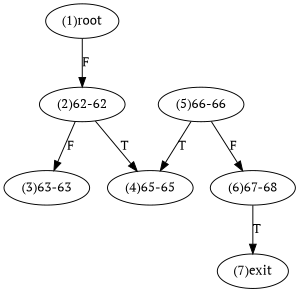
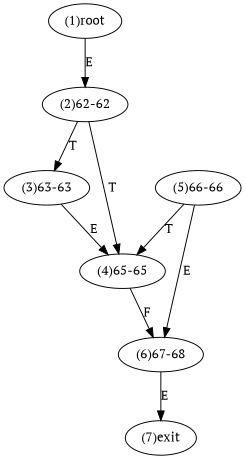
(86, 63) -> (89, 63)
(71, 146) -> (74, 146)
(234, 146) -> (187, 271)
none -> (81, 226)
(258, 230) -> (165, 396)
none -> (140, 308)
